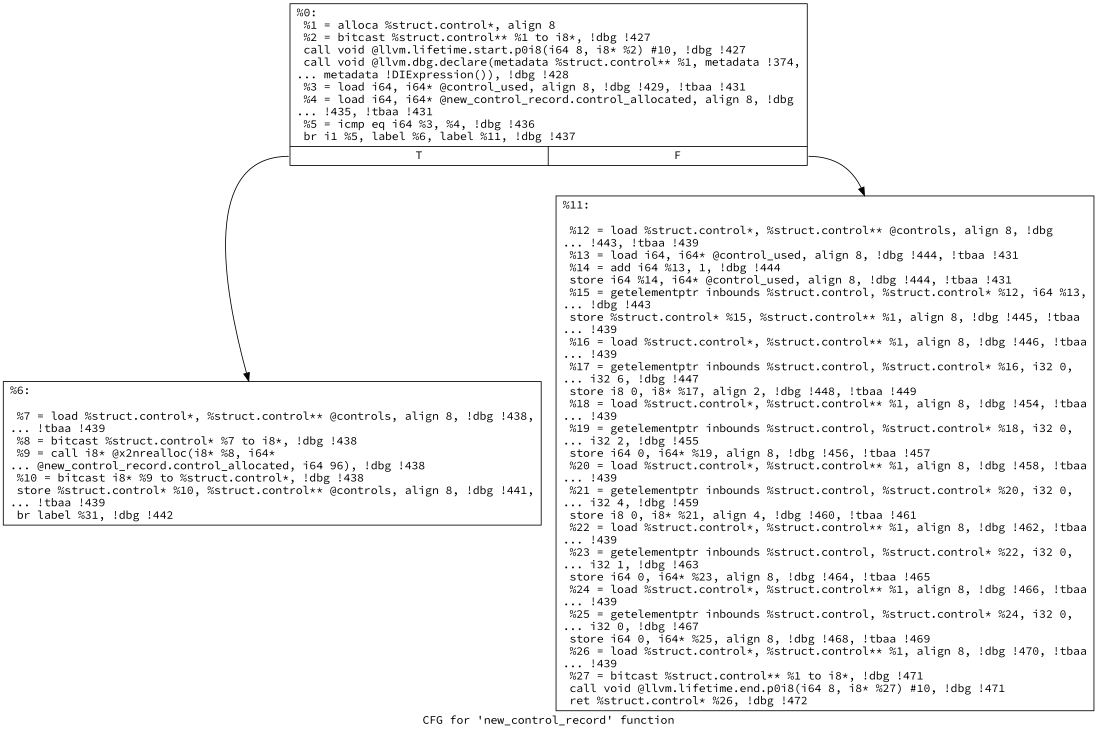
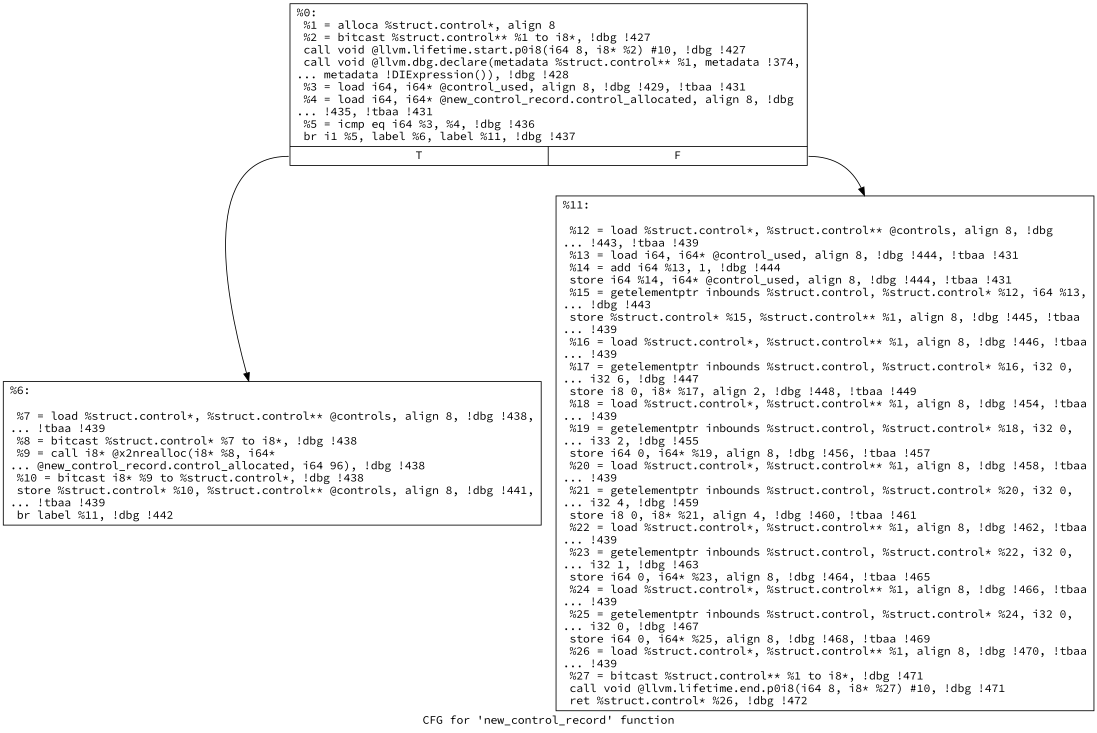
(631, 441) -> (631, 441)
(92, 515) -> (92, 515)
